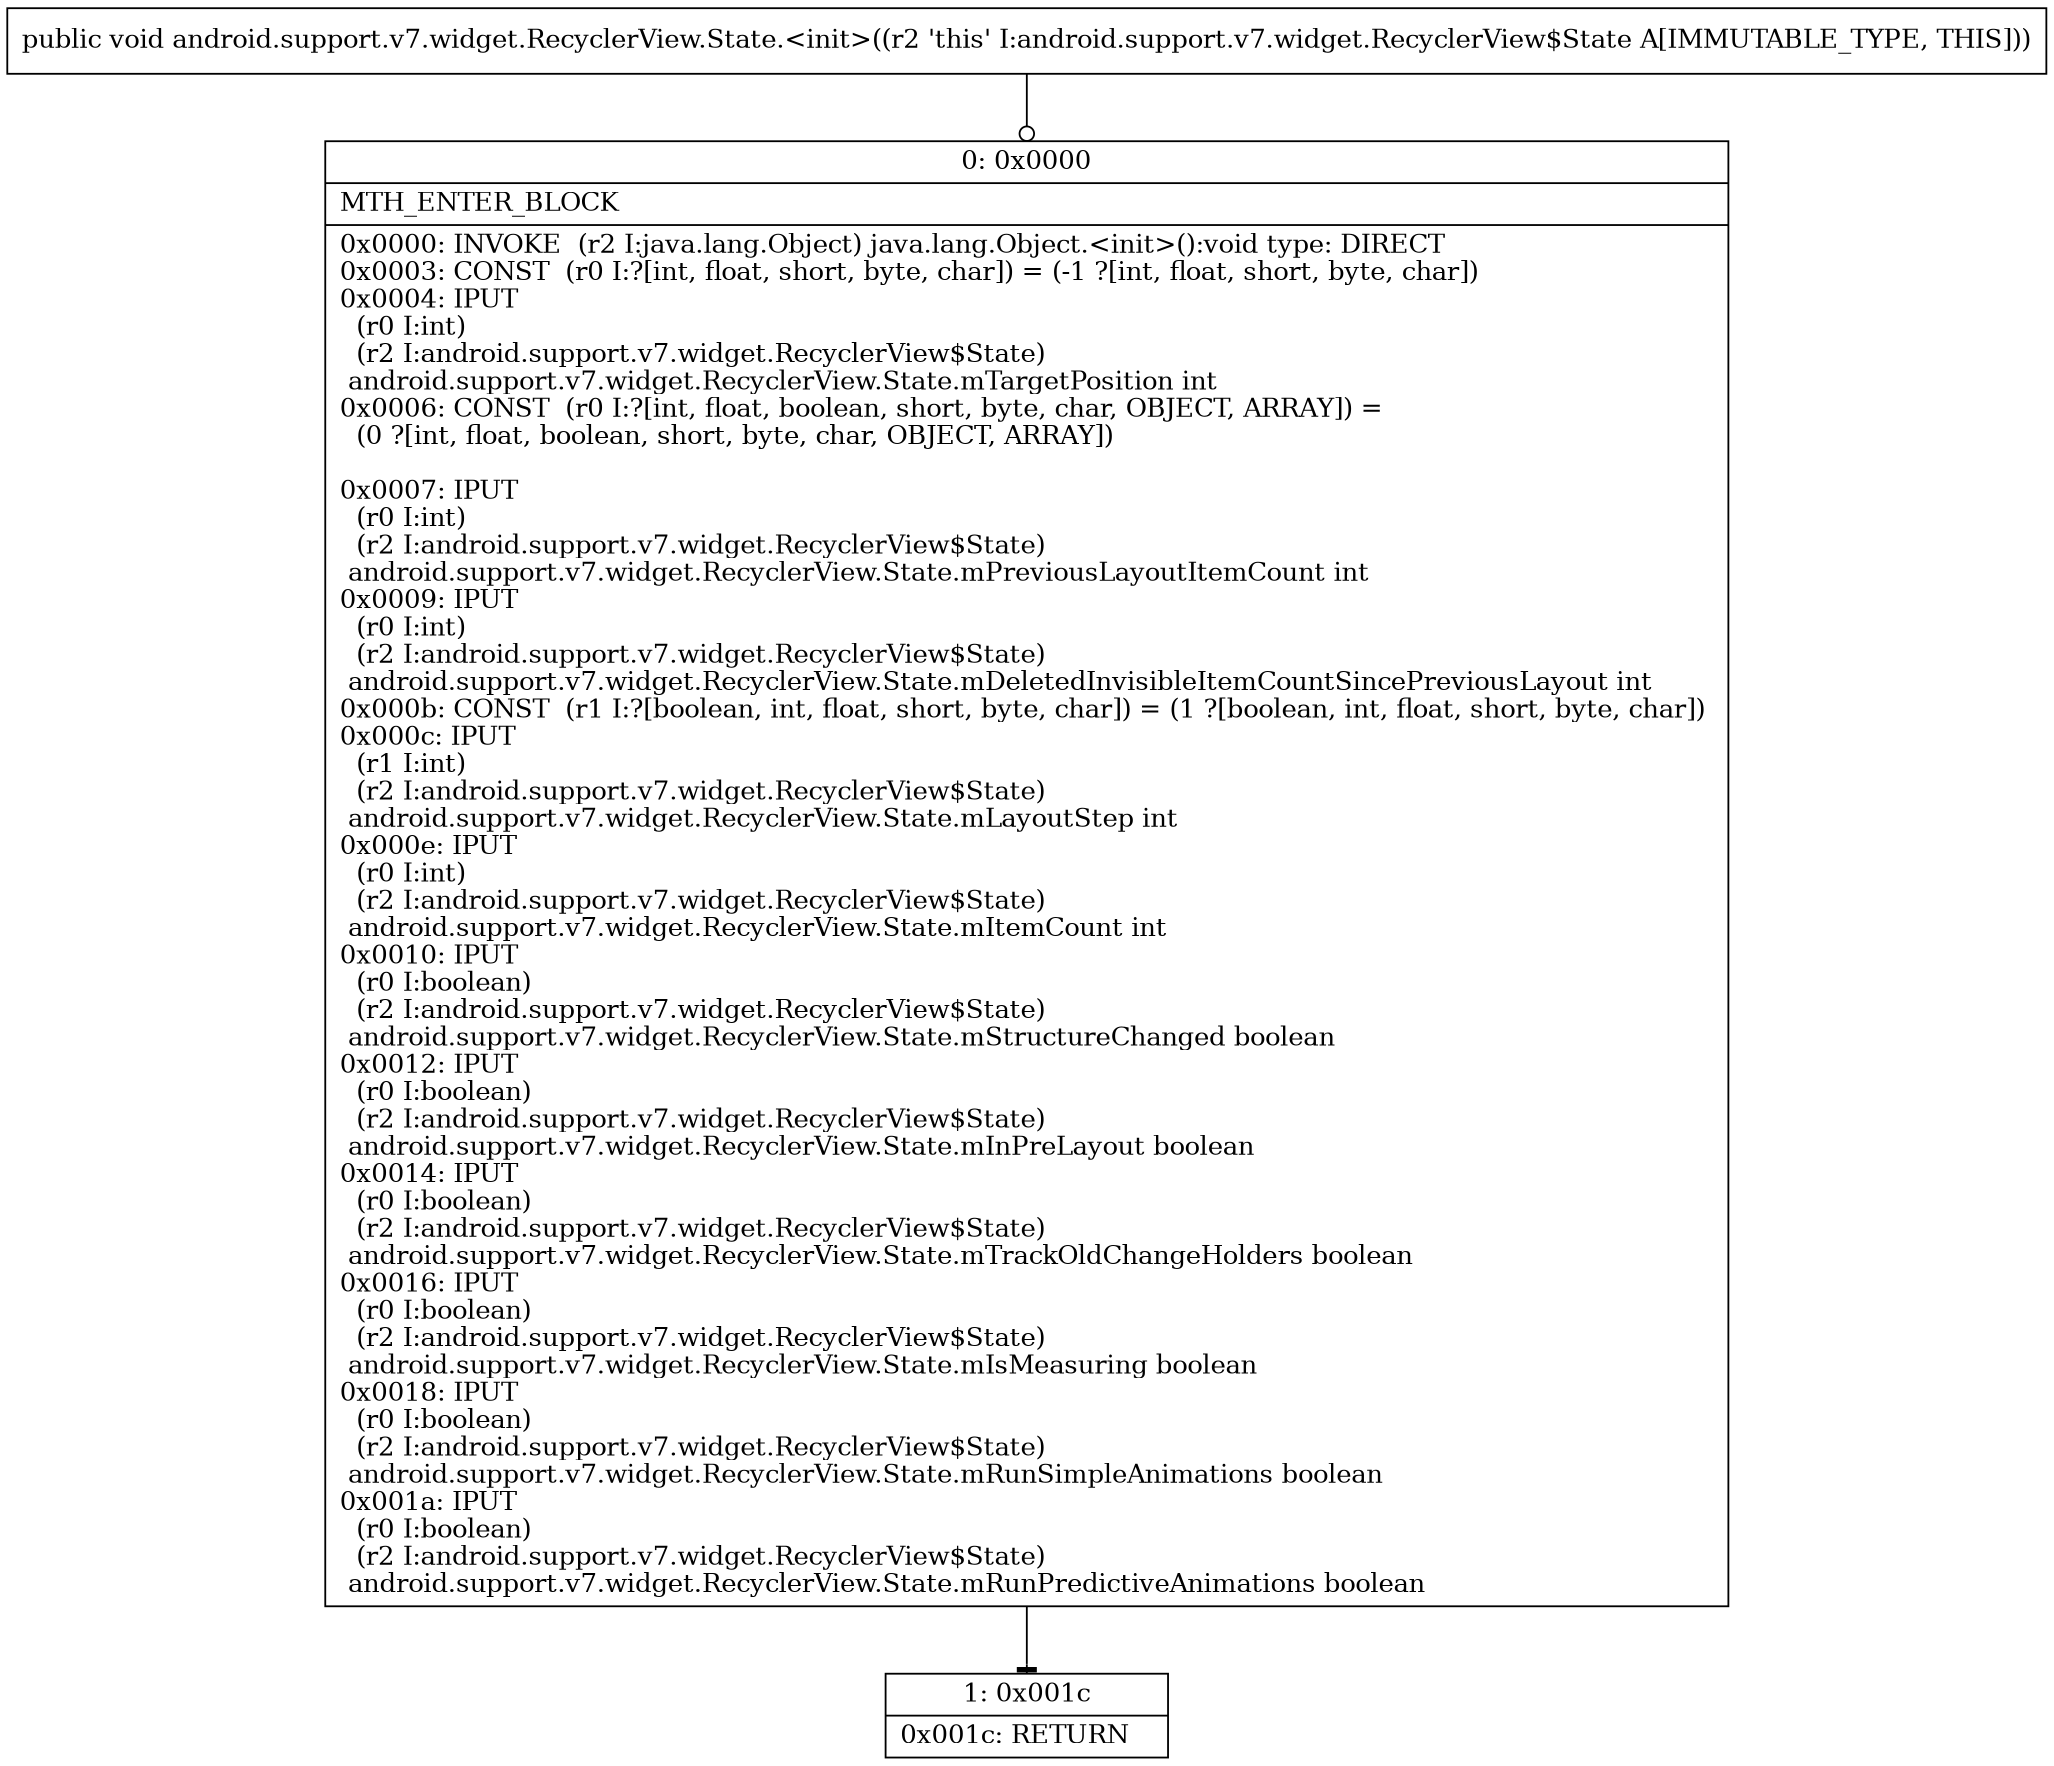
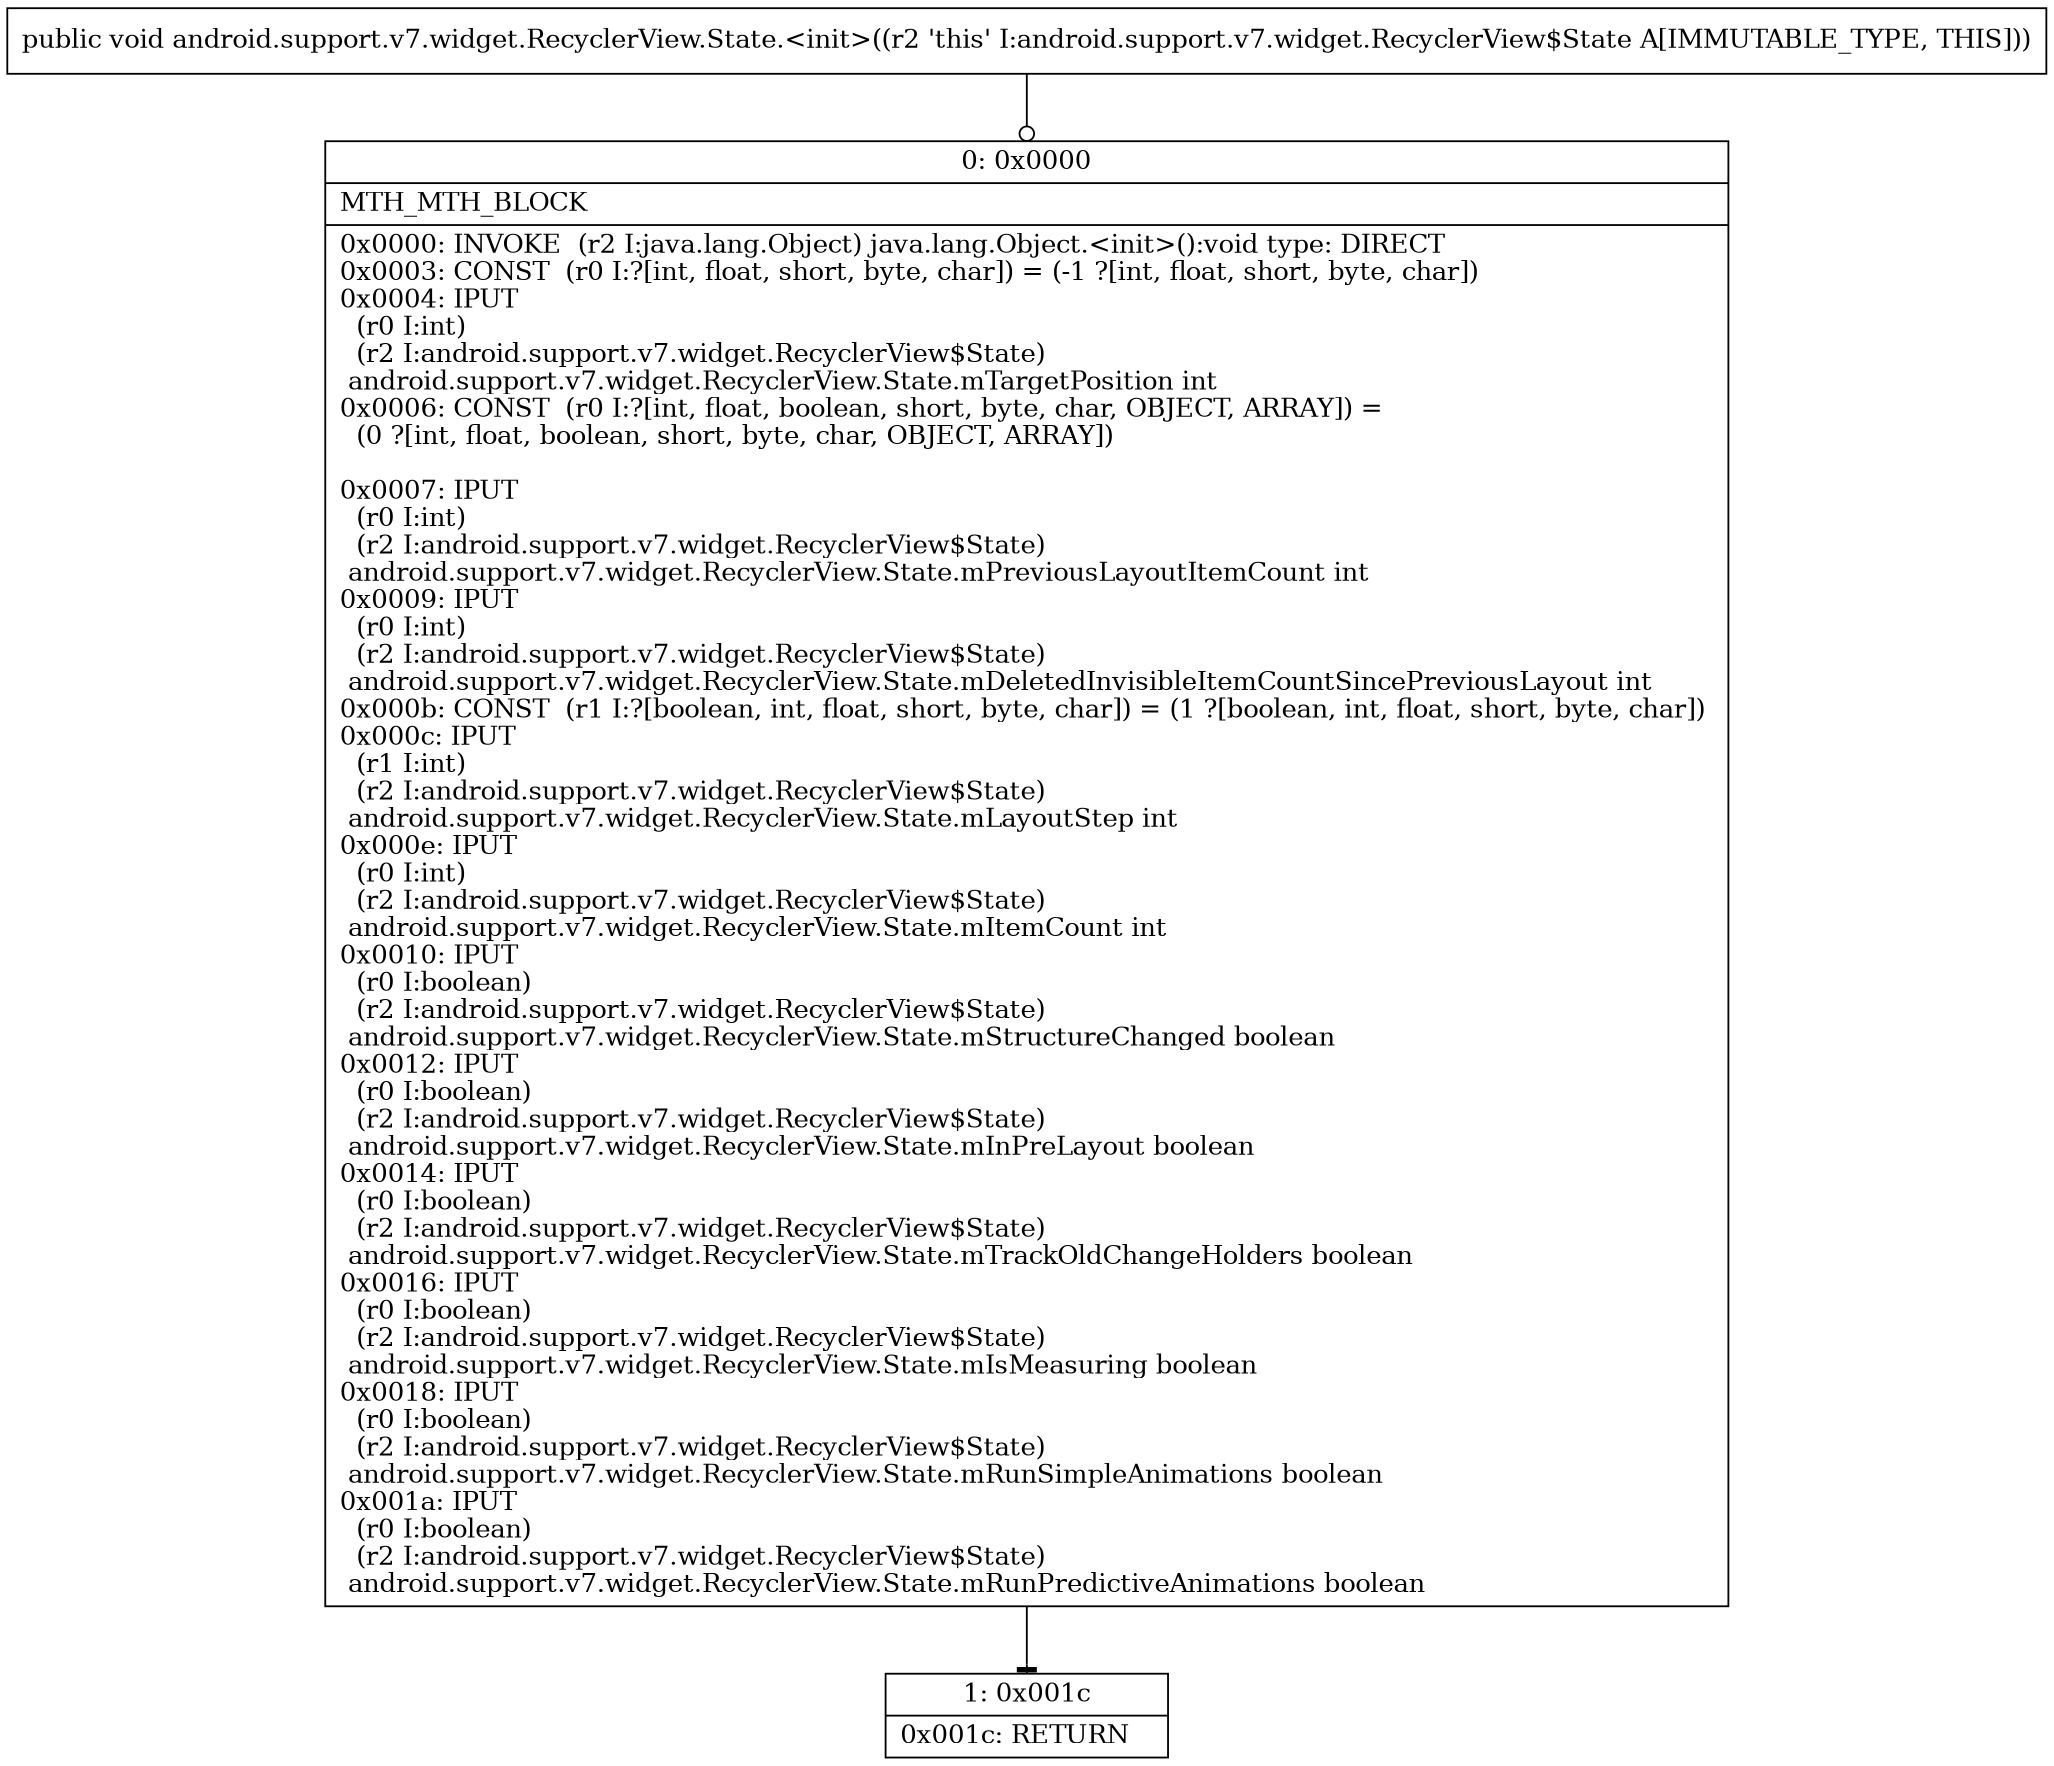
(480, 203) -> (464, 203)
